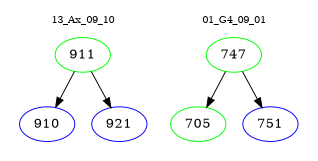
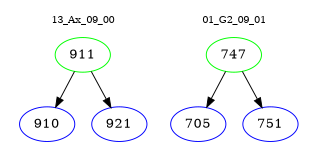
(83, 21) -> (83, 21)
(234, 21) -> (234, 21)
(198, 124) -> (198, 124)
